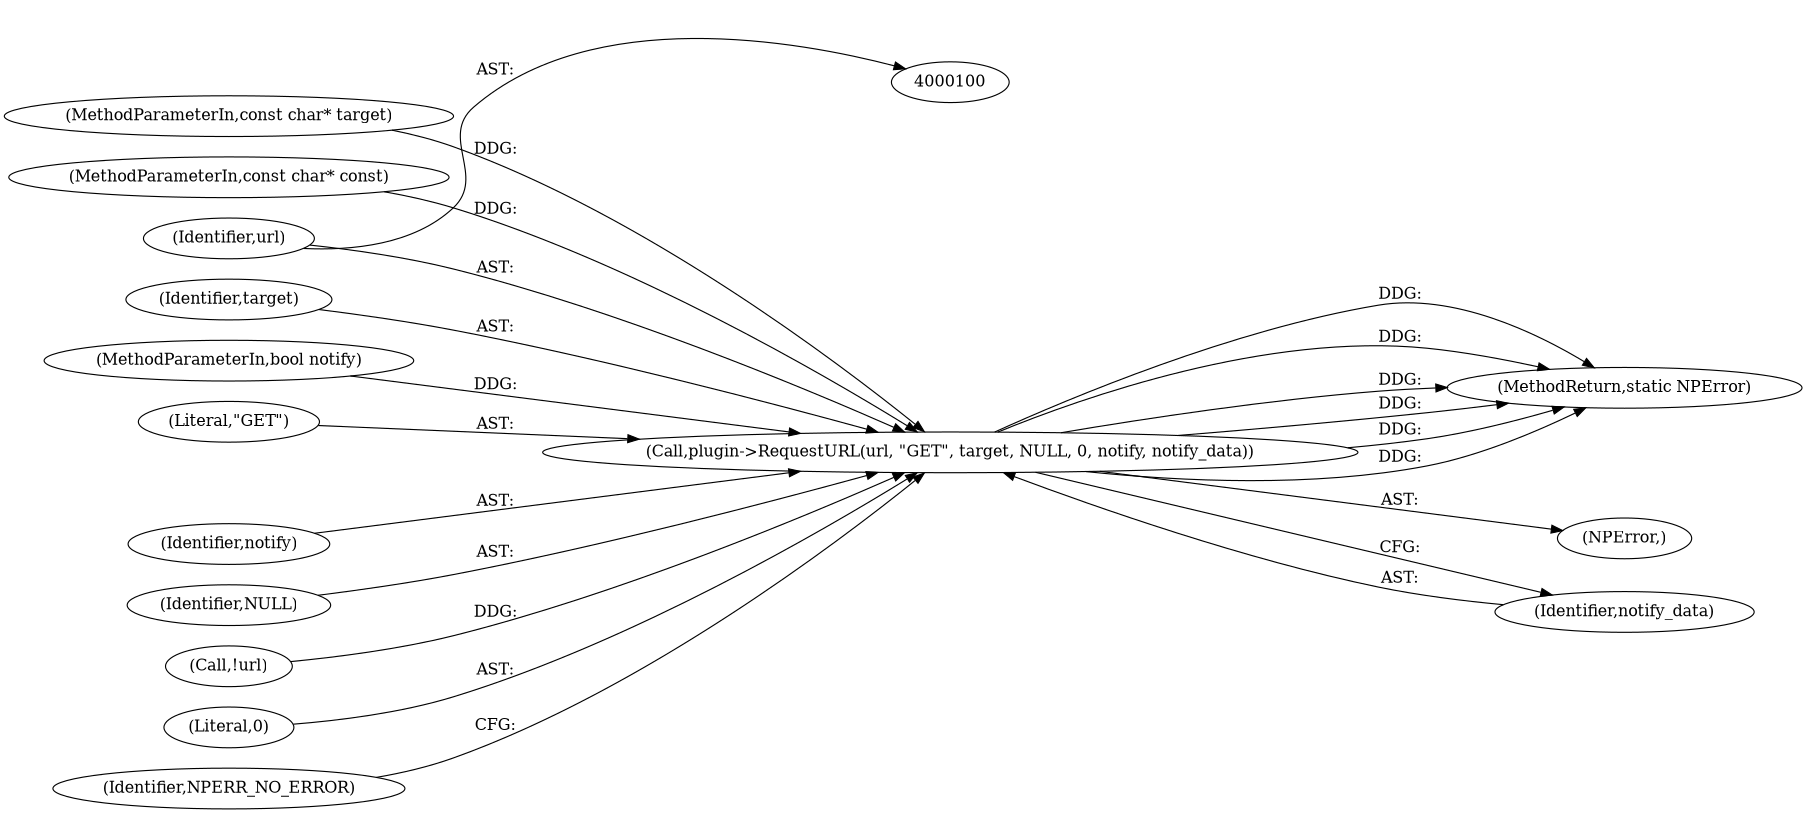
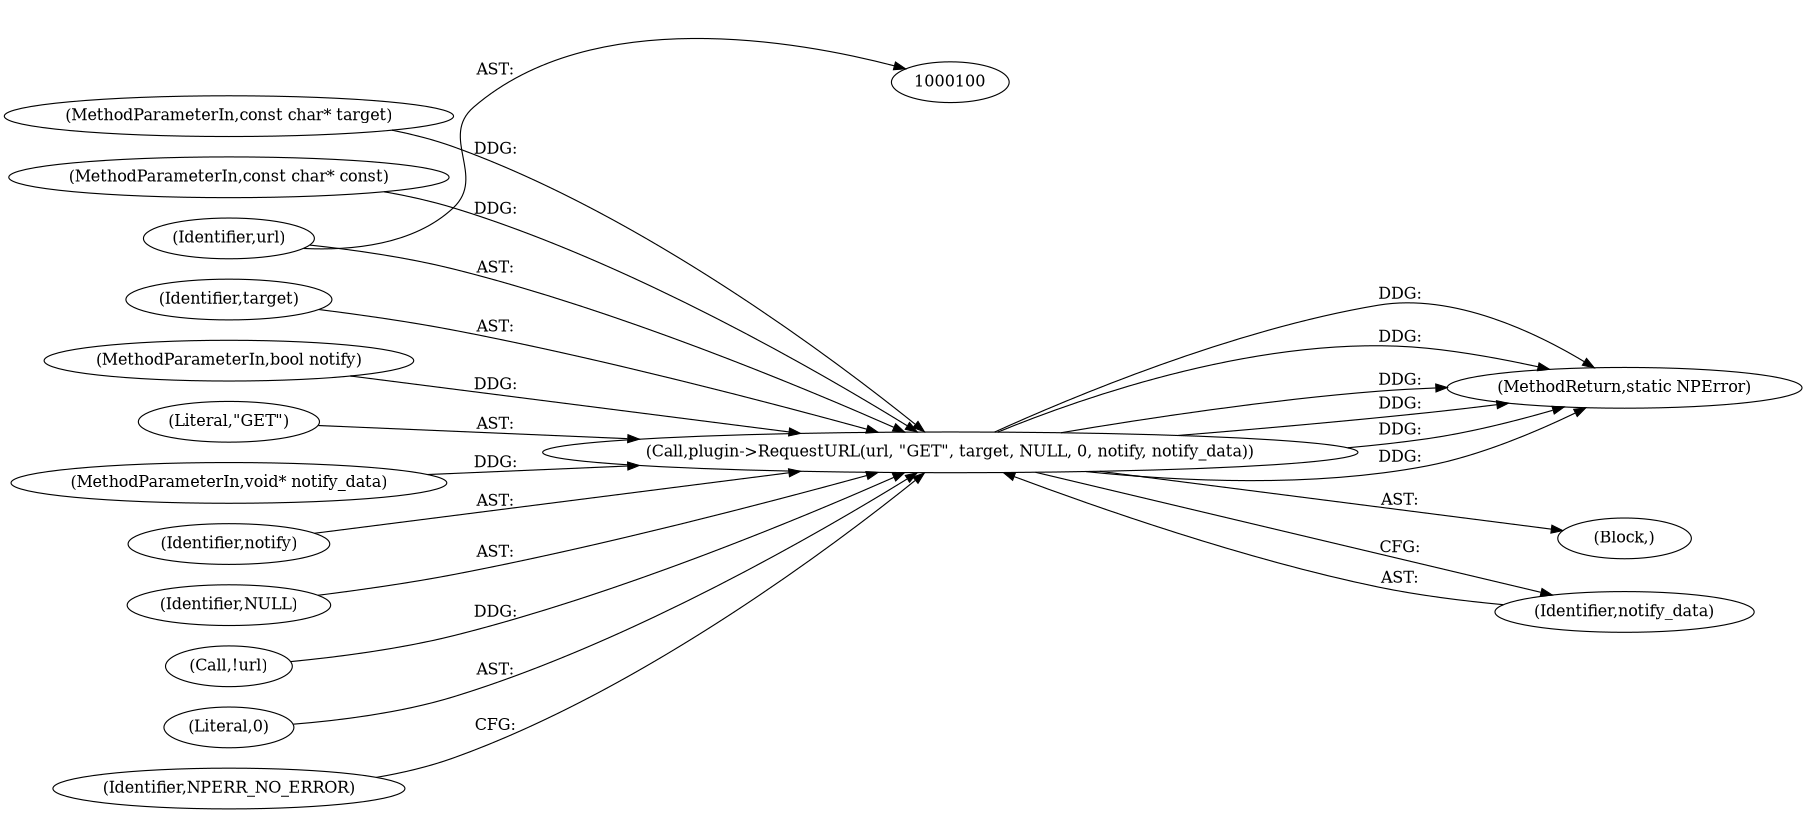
(950, 82) -> (950, 82)
none -> (229, 483)
(1625, 538) -> (1625, 538)
